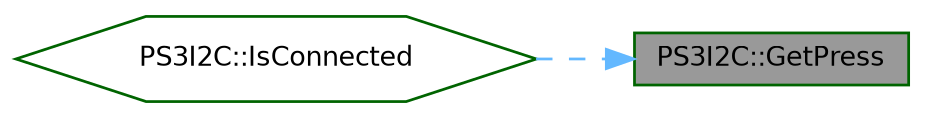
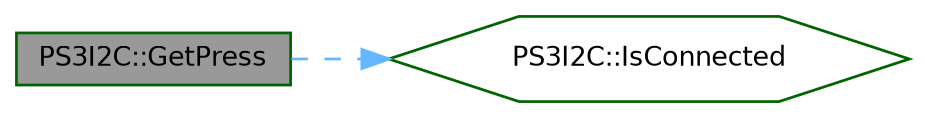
(571, 59) -> (327, 59)
